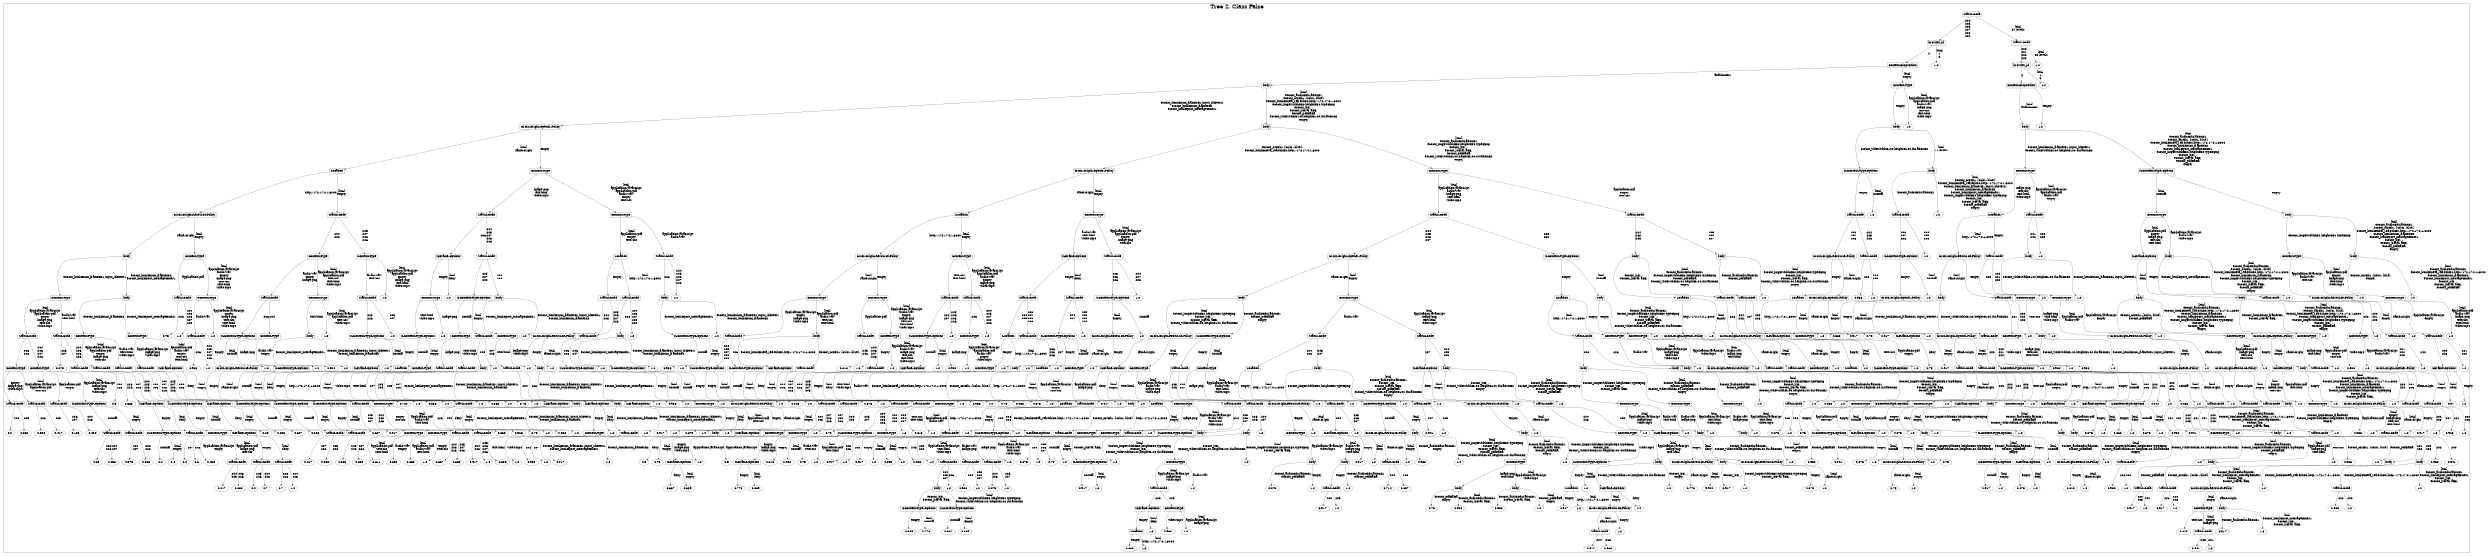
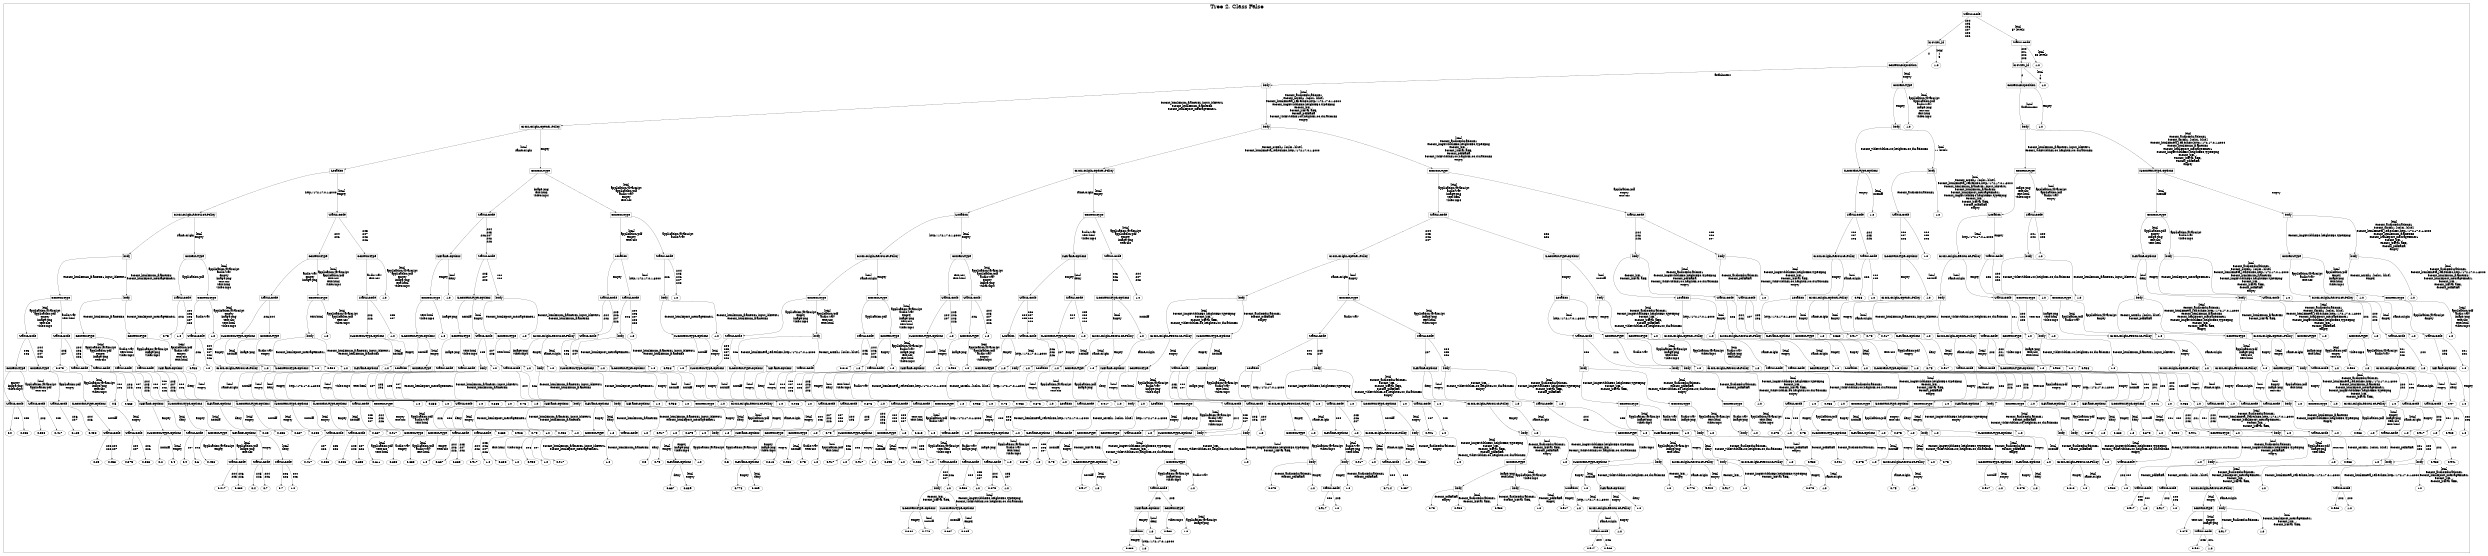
(404, 404) -> none
(909, 532) -> (909, 532)
